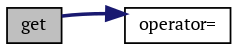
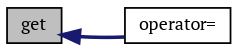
(84, 14) -> (102, 37)
